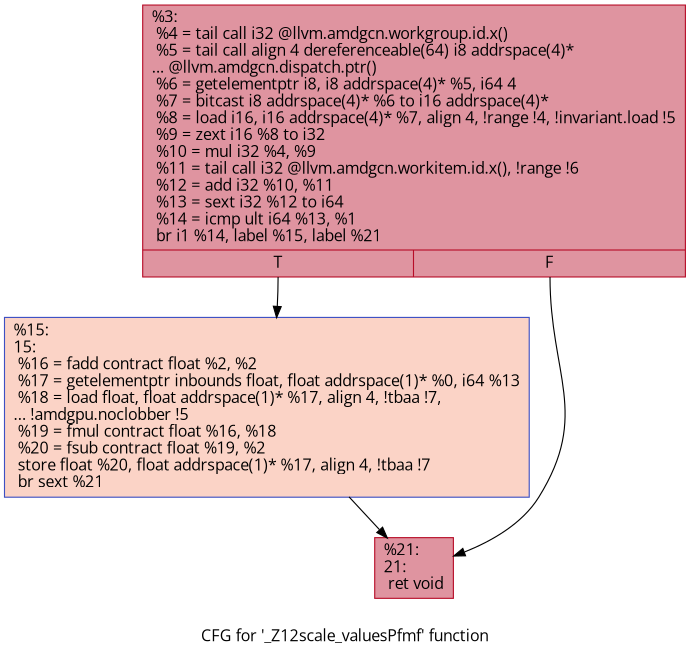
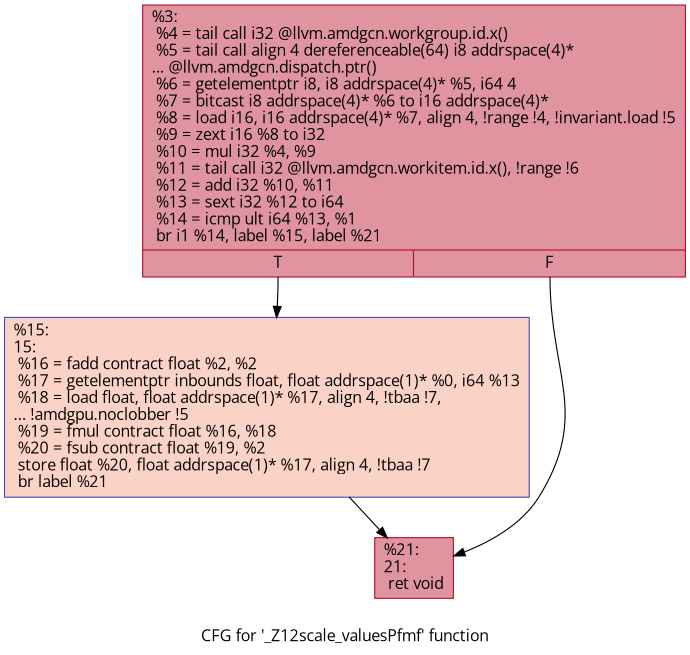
(59, 483) -> (61, 483)
